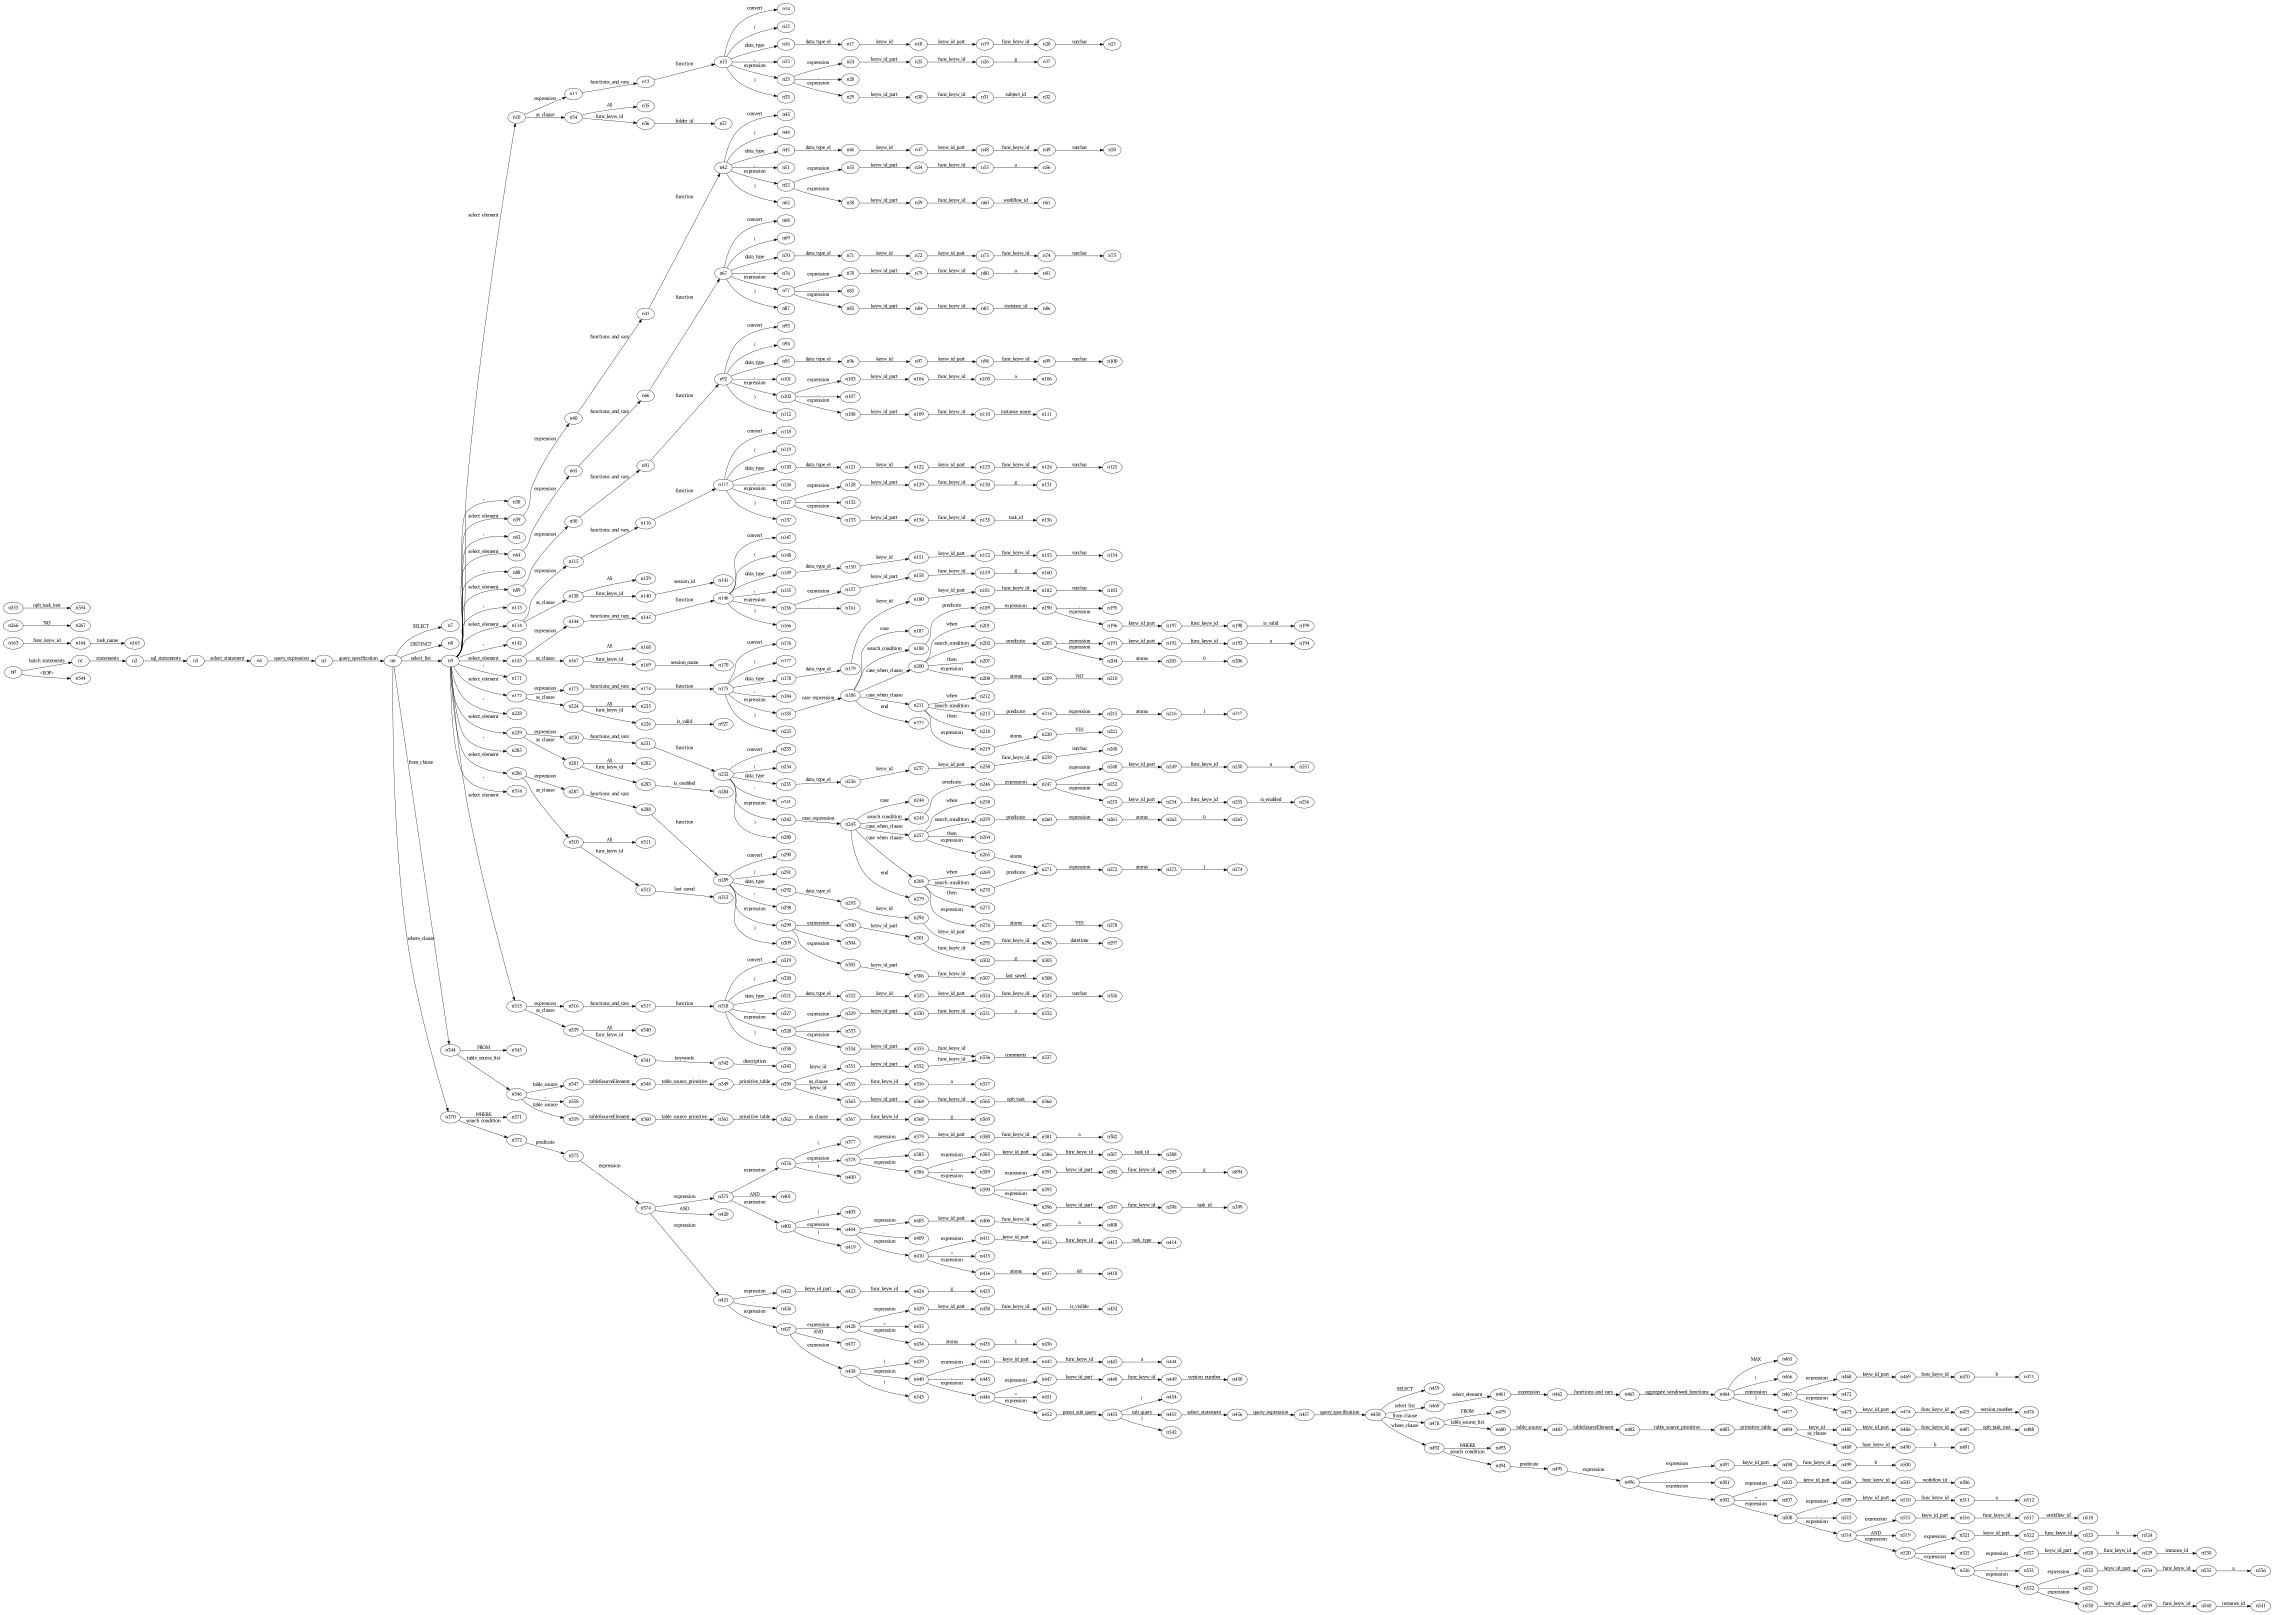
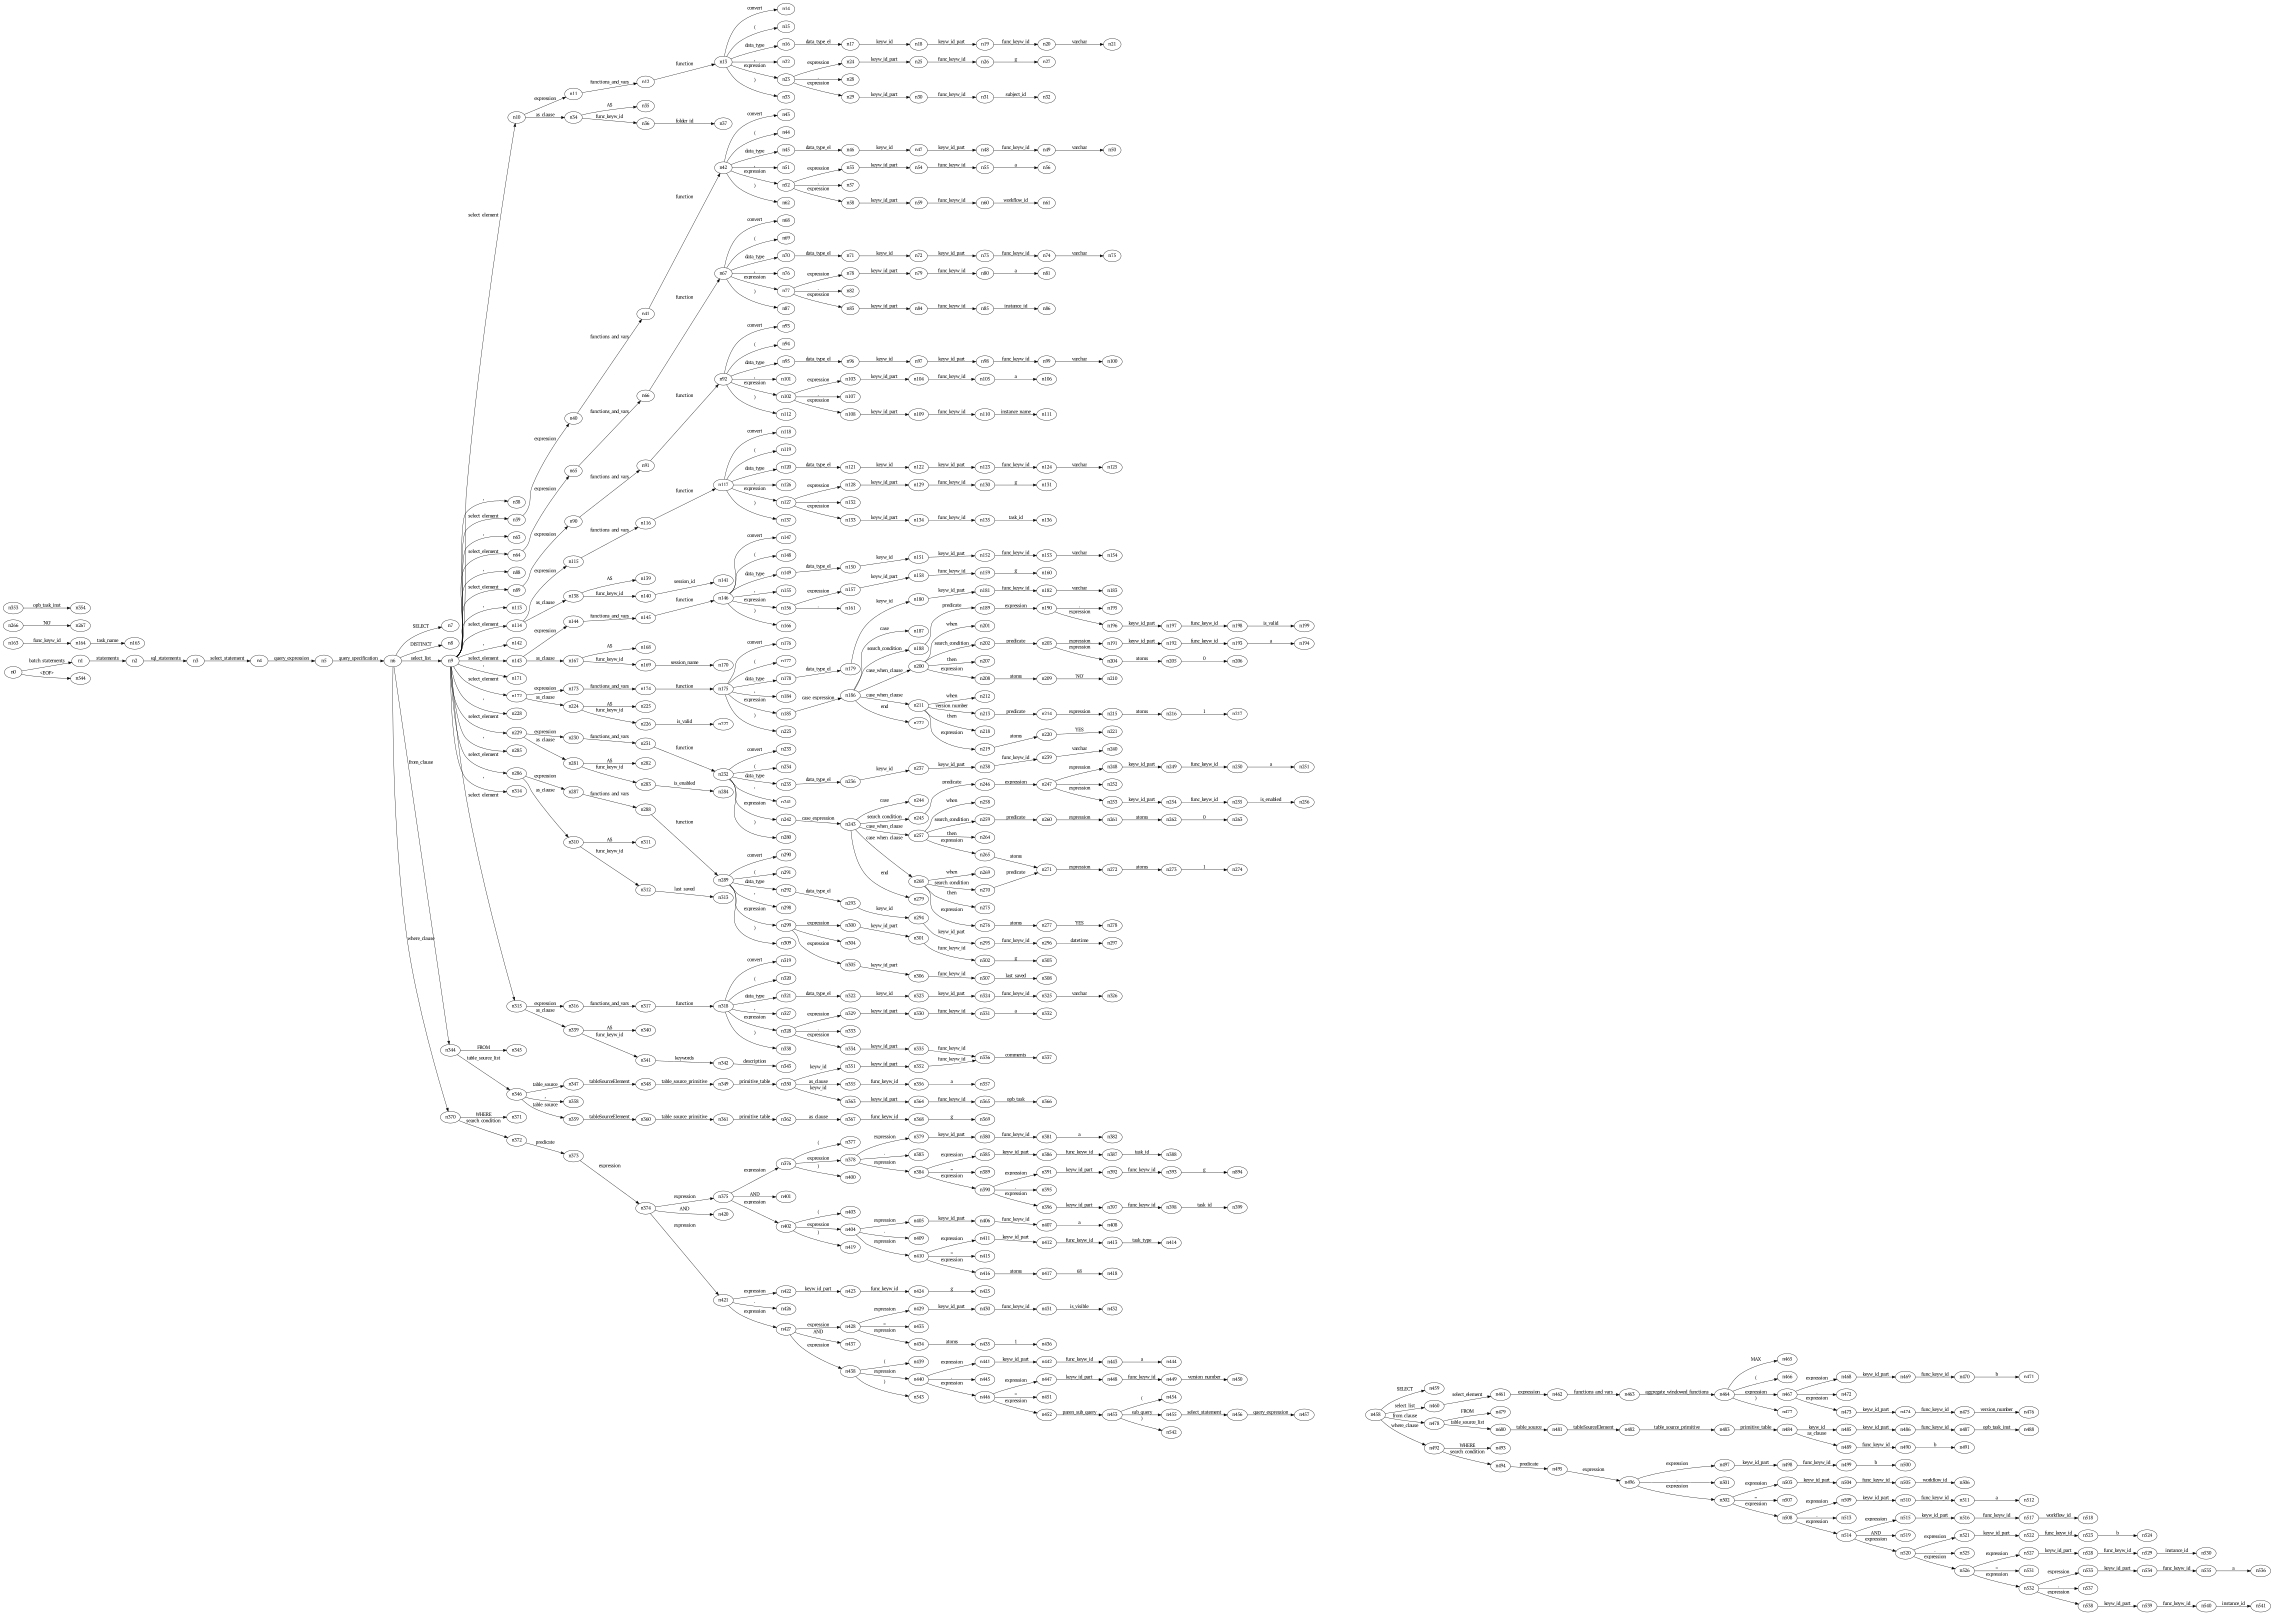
none -> (850, 185)
(952, 706) -> (952, 706)
(723, 724) -> (723, 724)
(1338, 1415) -> none
